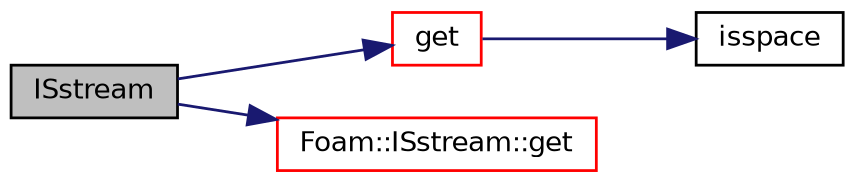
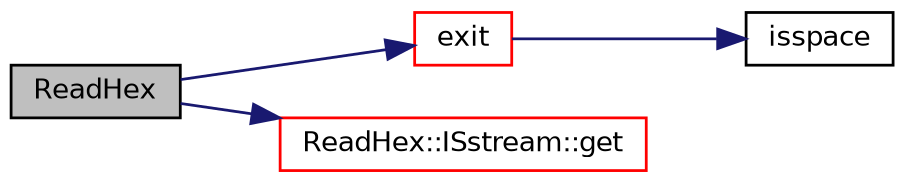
(437, 39) -> (463, 39)
(94, 92) -> (96, 92)
(437, 144) -> (463, 144)
